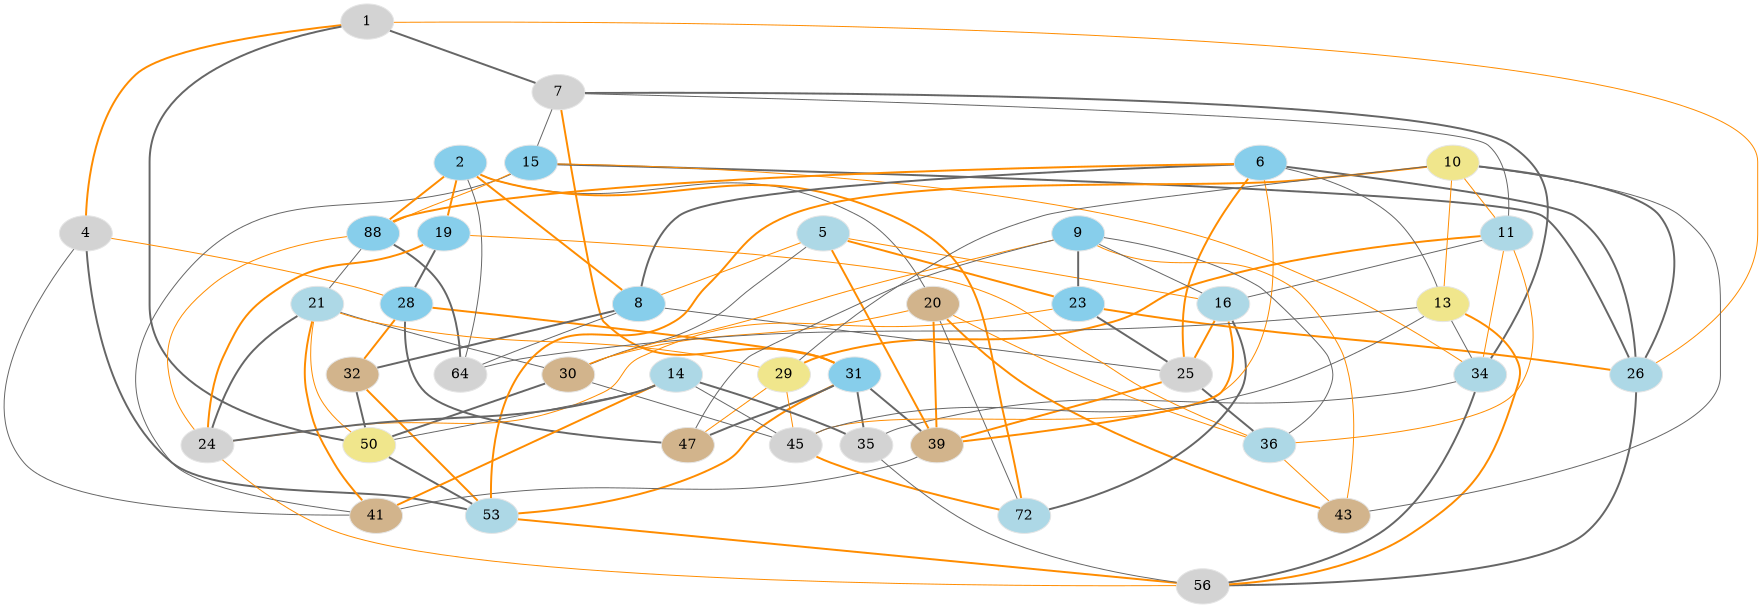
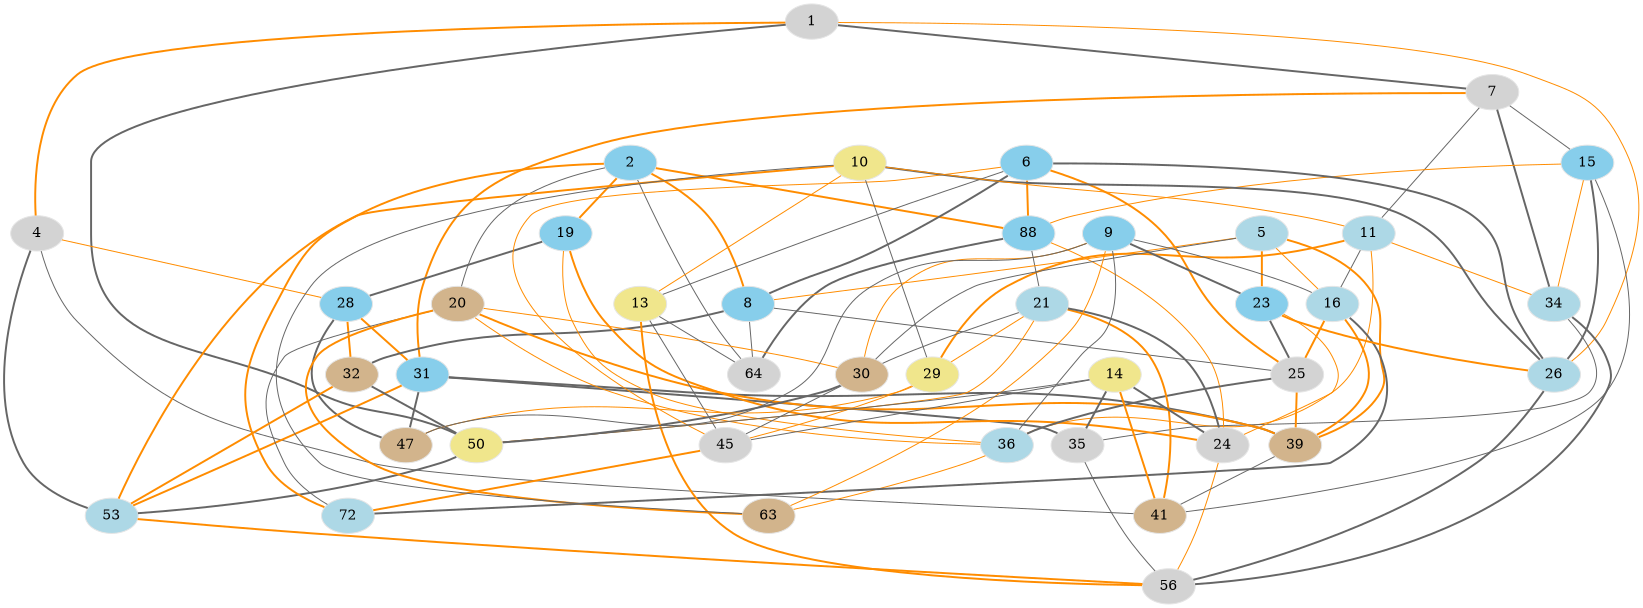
(1462, 339) -> none
(676, 375) -> (1115, 375)
(1344, 516) -> (769, 516)
